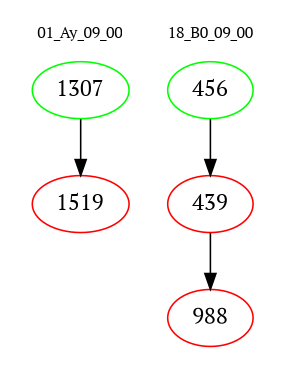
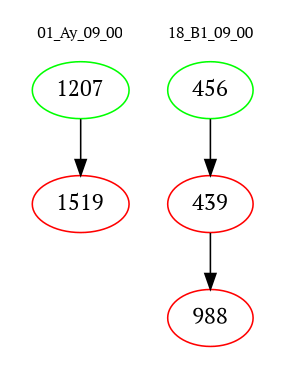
(211, 34) -> (211, 34)
(81, 90) -> (81, 90)
